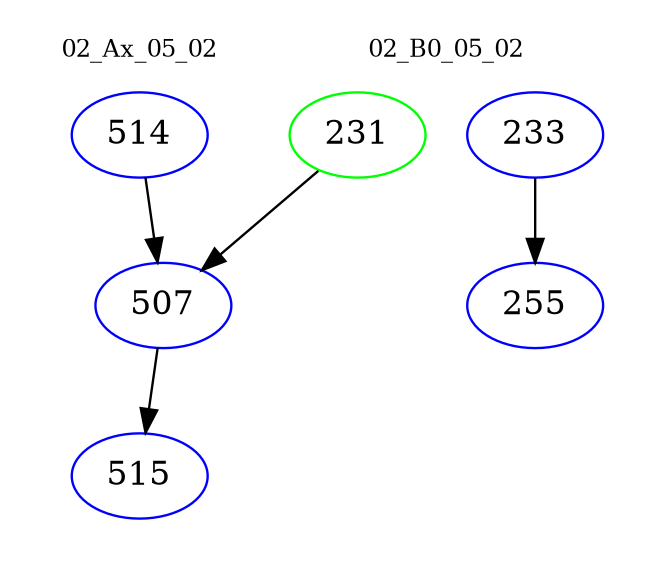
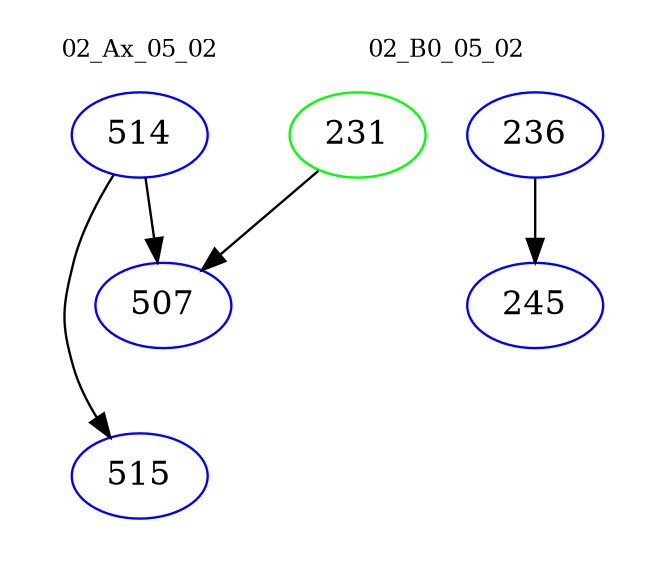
(535, 135) -> (535, 135)
(535, 305) -> (535, 305)
(153, 378) -> (67, 295)
